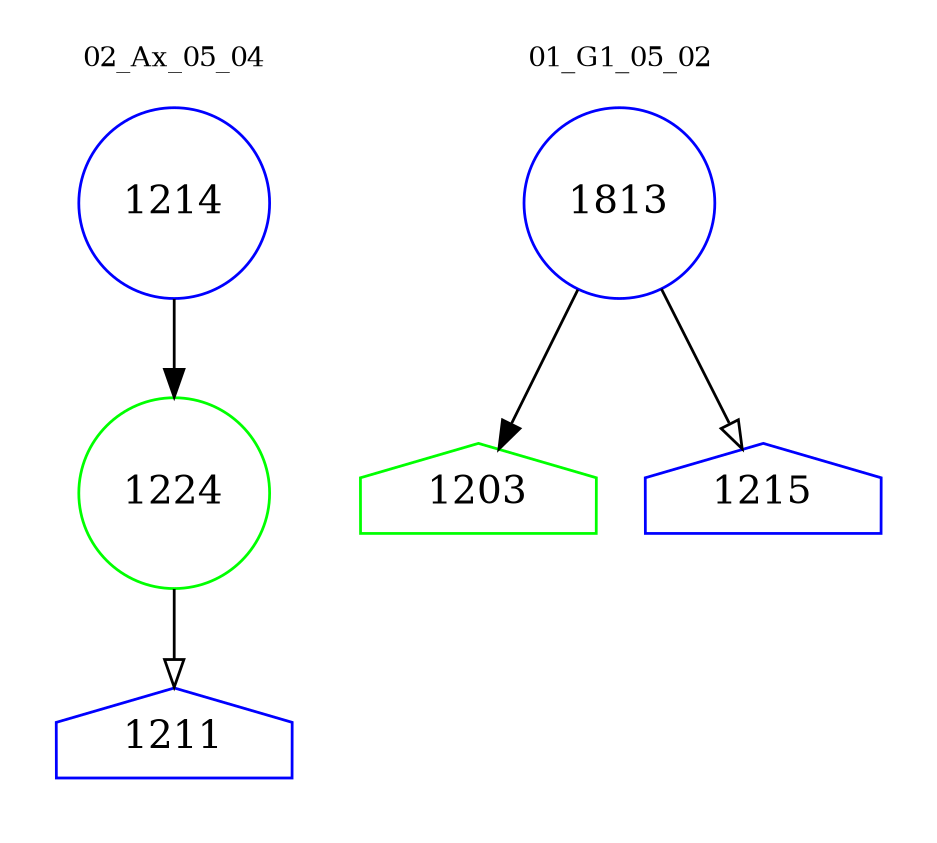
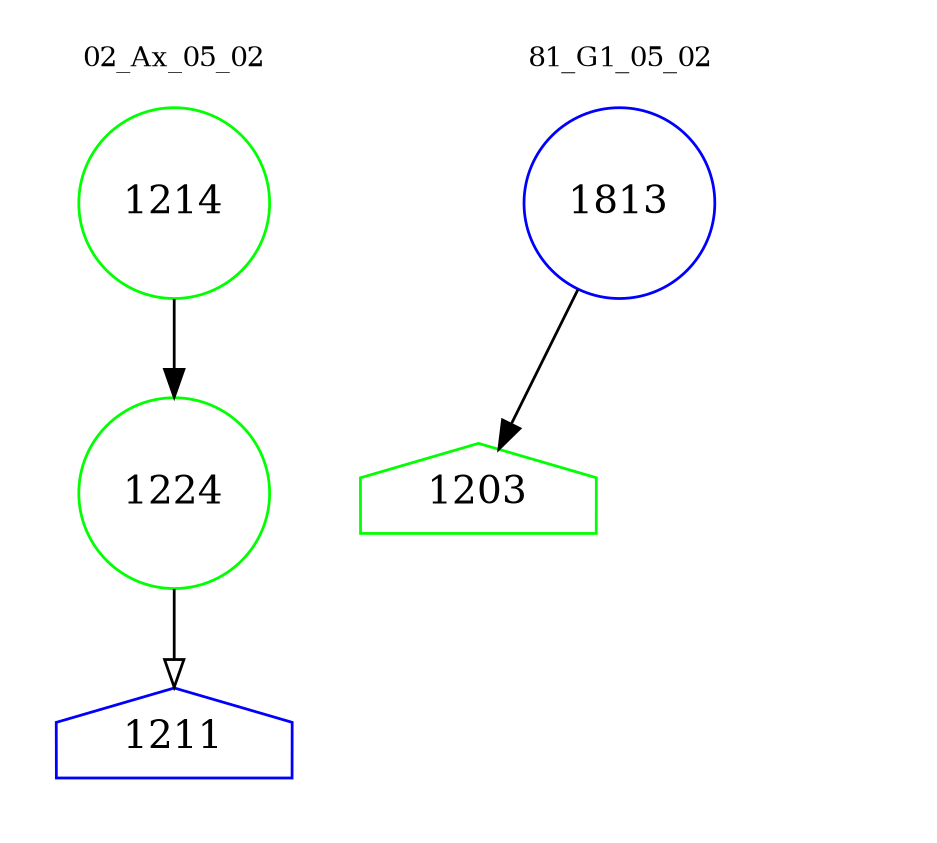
(174, 59) -> (174, 59)
(621, 59) -> (621, 59)
(174, 203) -> (174, 203)
(763, 493) -> none
